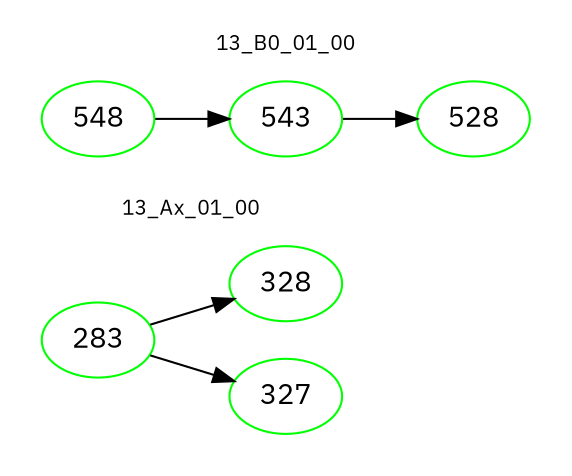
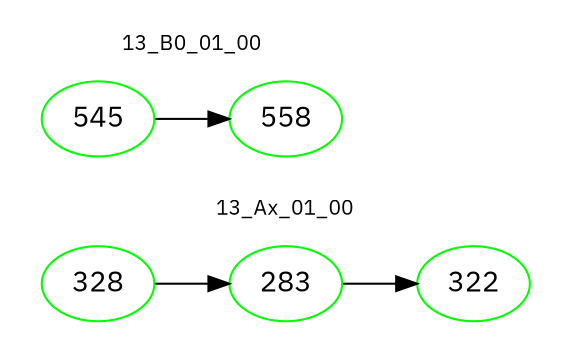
(98, 119) -> none
(286, 119) -> (98, 119)
(474, 119) -> (286, 119)
(182, 315) -> (182, 284)
(286, 396) -> (474, 284)
